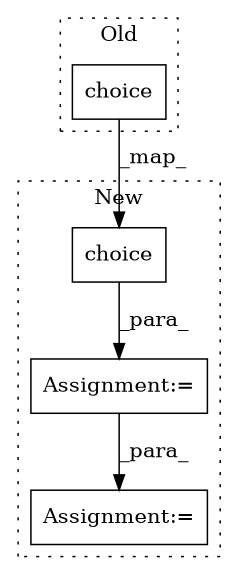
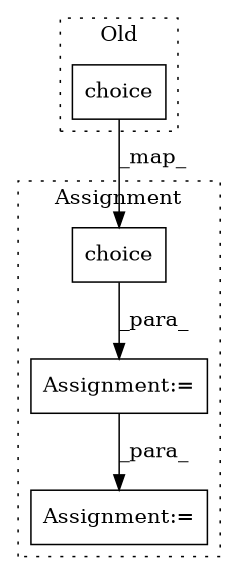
(119, 198) -> (119, 198)
